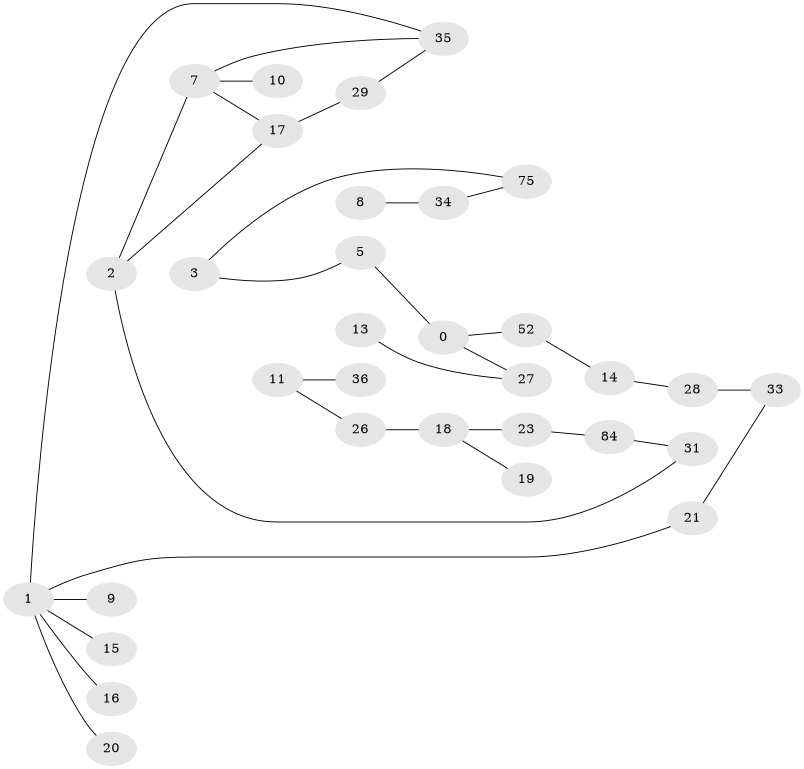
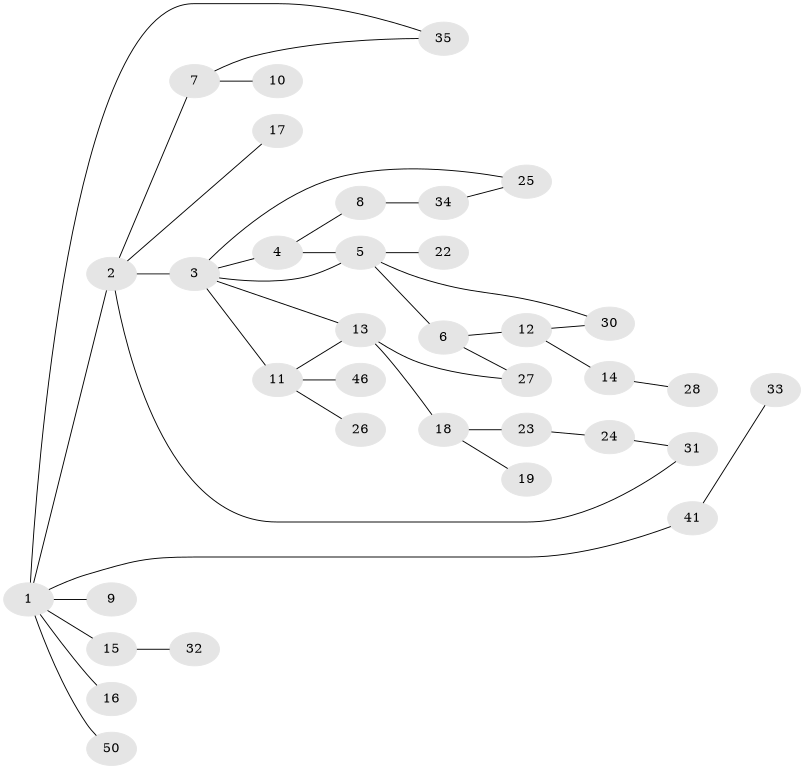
(361, 93) -> none
(236, 106) -> none
(527, 182) -> (527, 182)
none -> (278, 253)
none -> (444, 253)
none -> (153, 274)
none -> (278, 302)
none -> (610, 324)
none -> (236, 327)
(527, 330) -> (527, 330)
(444, 338) -> (444, 338)
none -> (319, 355)
(361, 380) -> (361, 380)
(734, 390) -> none
(402, 430) -> (405, 378)
none -> (70, 437)
(610, 437) -> (610, 437)
(693, 518) -> (693, 518)
none -> (195, 649)
(112, 749) -> (112, 749)
